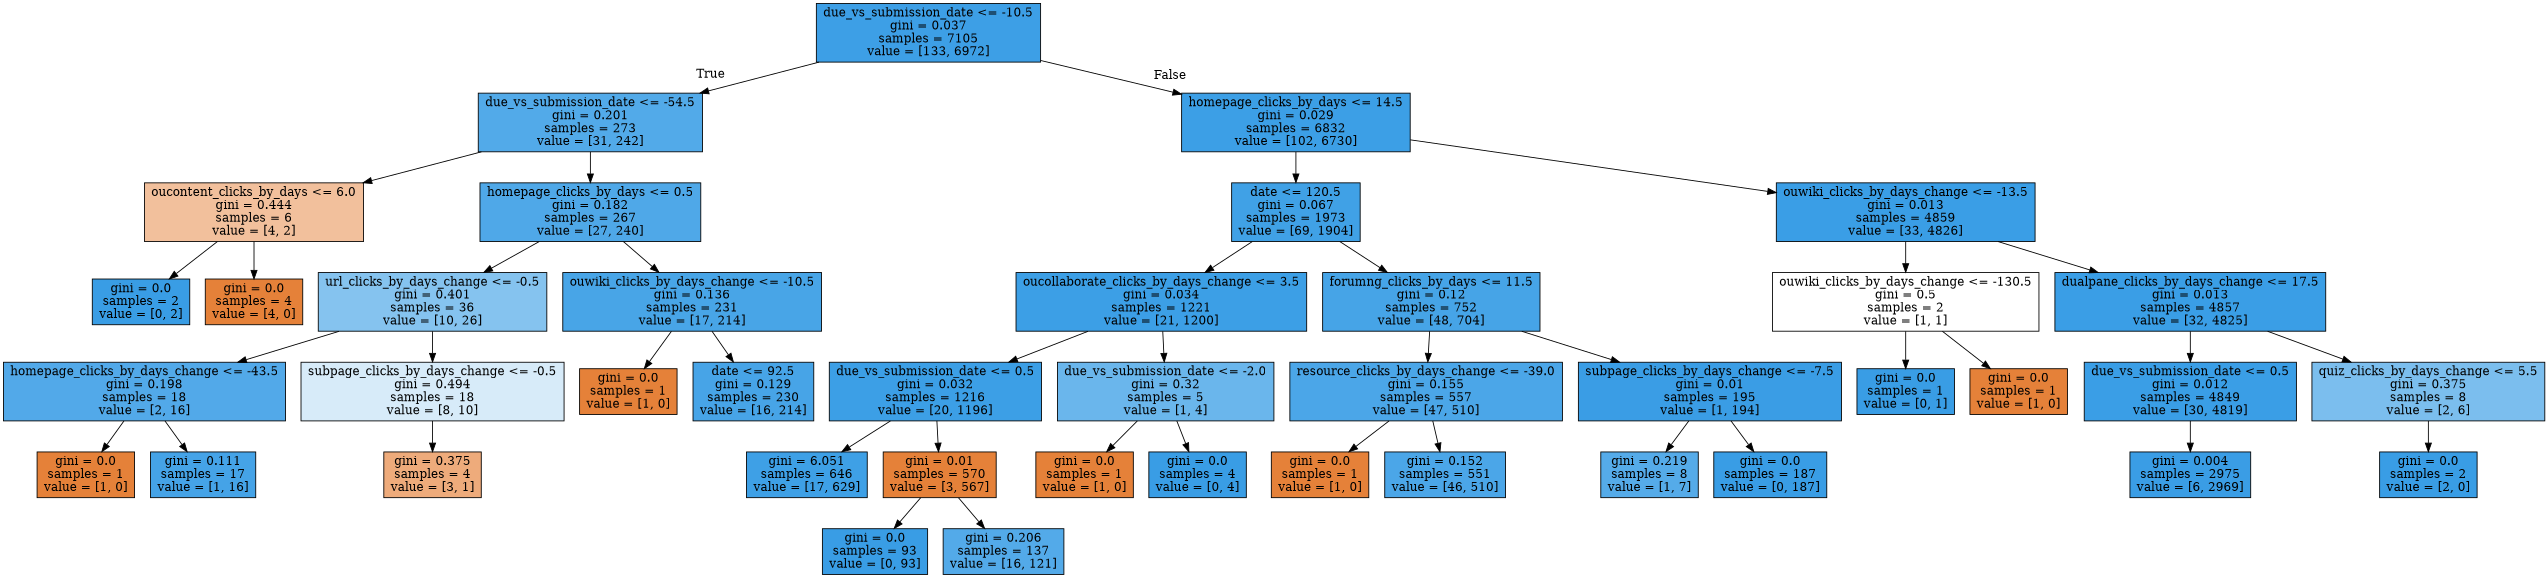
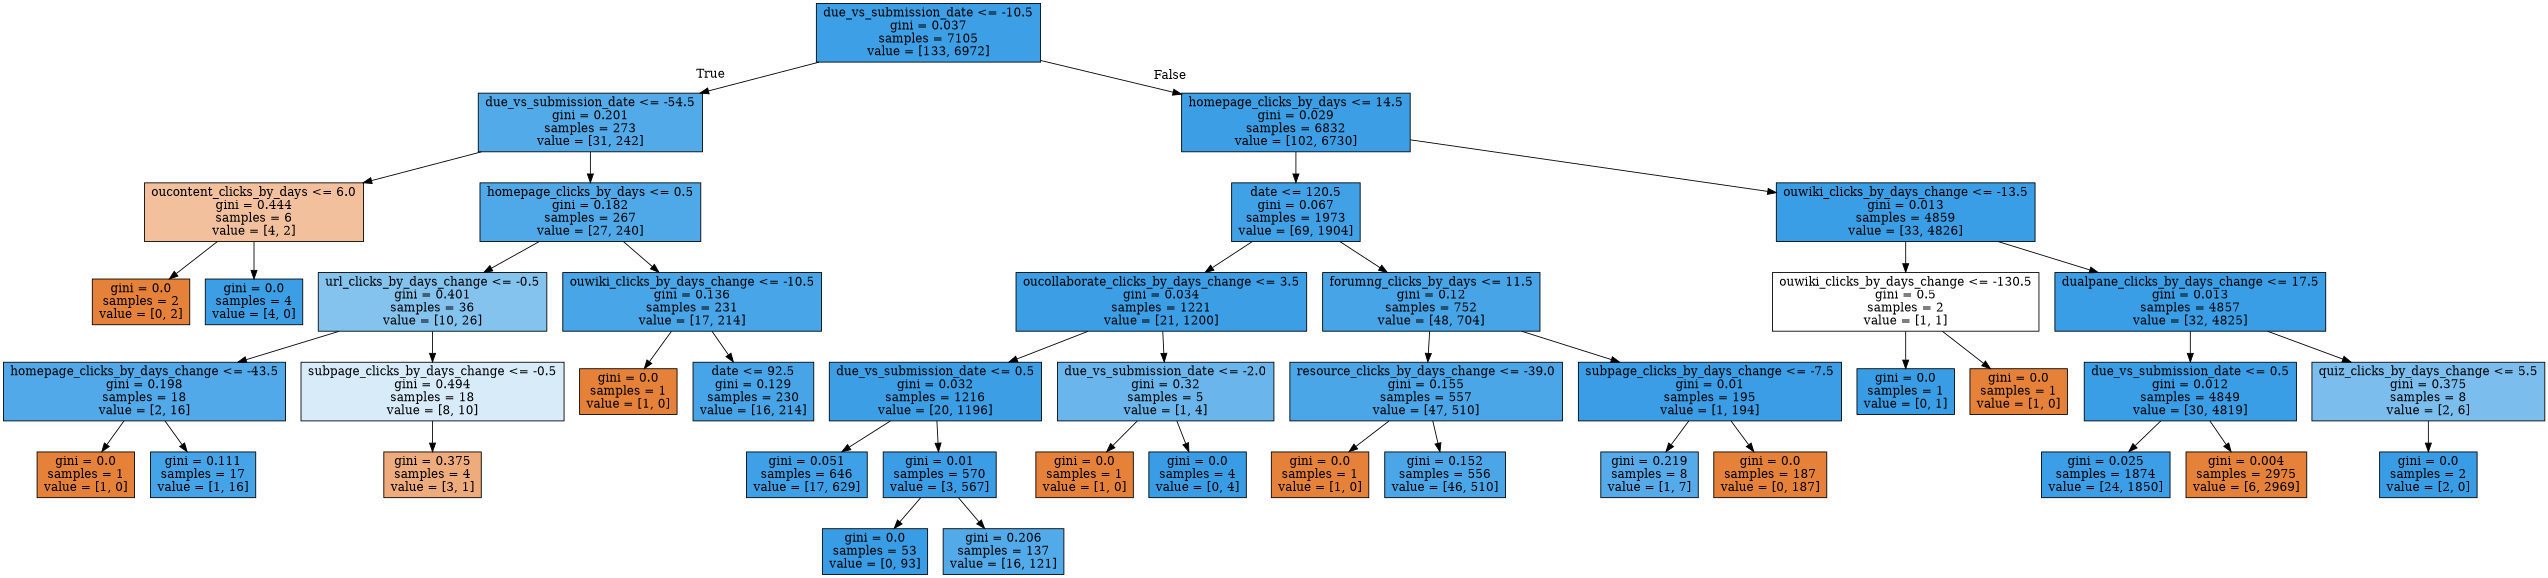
(141, 302) -> (141, 302)
(254, 302) -> (254, 302)
(807, 475) -> (807, 475)
(940, 475) -> (940, 475)
(1445, 475) -> (1445, 475)
(1770, 475) -> (1770, 475)
none -> (2106, 475)
(2190, 475) -> (2246, 475)
(875, 552) -> (875, 552)
